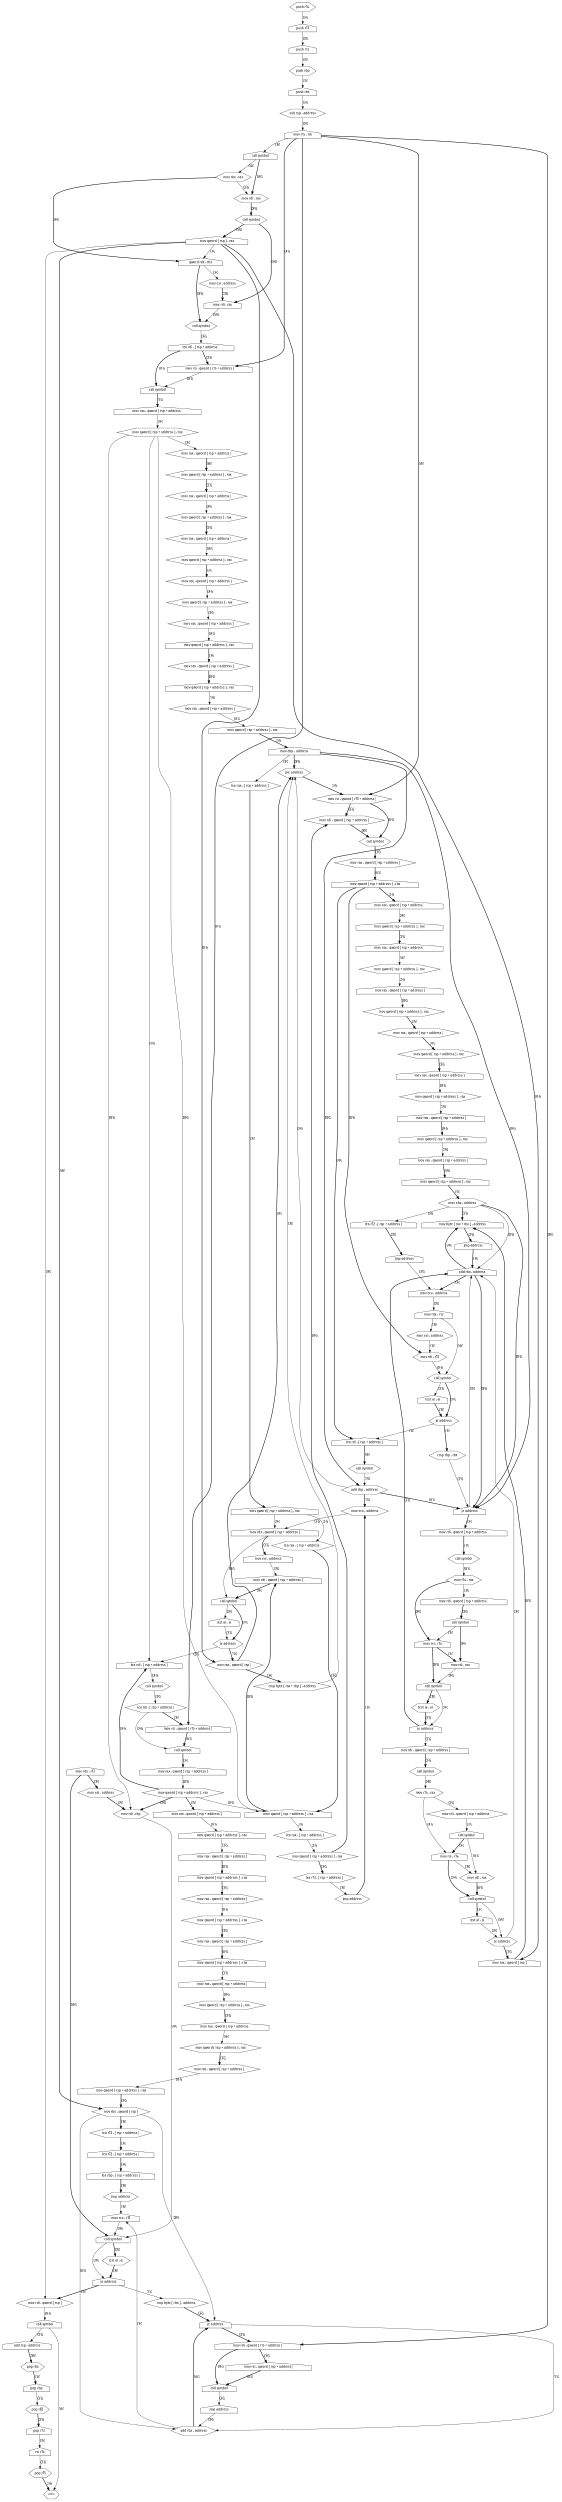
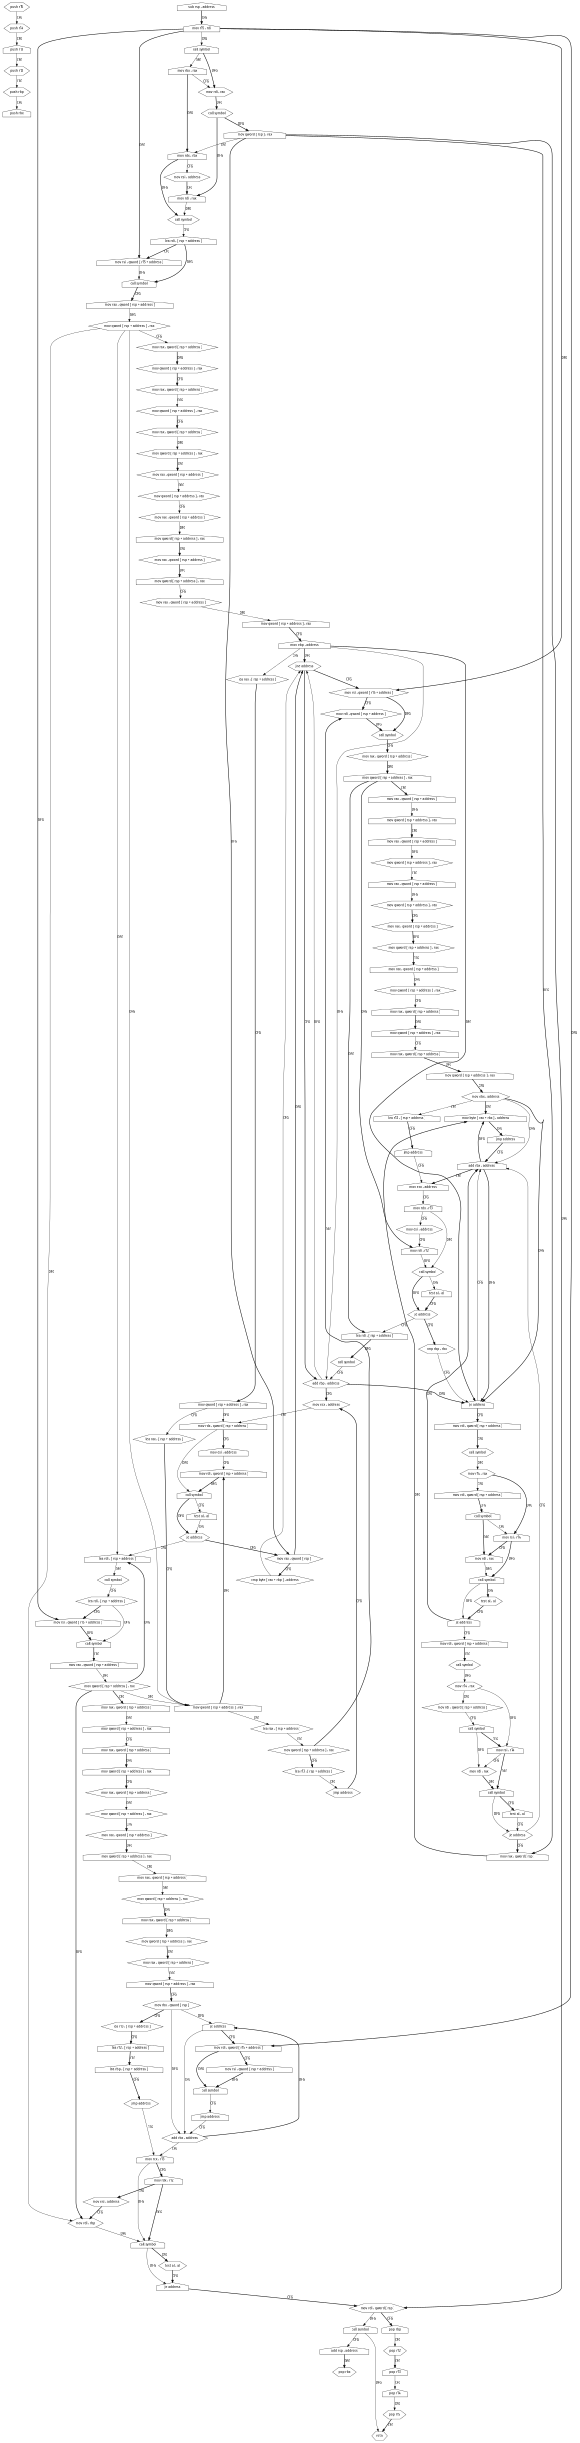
none -> (17, 7)
(303, 50) -> (17, 71)
(303, 101) -> none
(303, 113) -> (202, 7)
(303, 123) -> (202, 16)
(233, 177) -> (187, 71)
(201, 262) -> (187, 156)
none -> (305, 1026)
(325, 1061) -> (337, 944)
(60, 1134) -> none
(46, 1206) -> (561, 1163)
(430, 1357) -> (419, 1251)
none -> (159, 2169)
(176, 2303) -> none
(34, 2376) -> (386, 2318)
(38, 2409) -> (395, 2351)
(40, 2452) -> (395, 2393)
